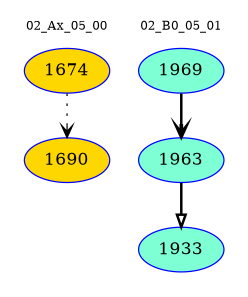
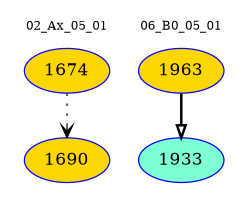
(67, 27) -> (67, 27)
(181, 27) -> (181, 27)
(181, 71) -> none
(181, 160) -> (181, 71)
